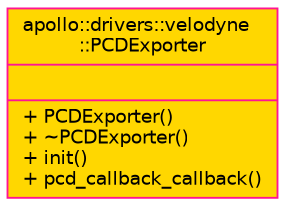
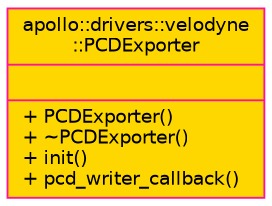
(142, 179) -> (131, 179)
